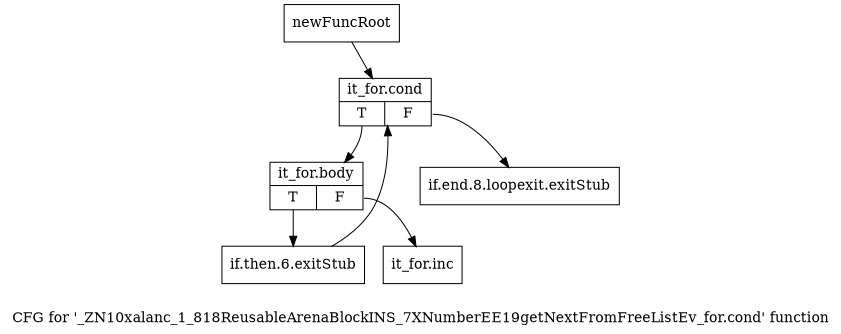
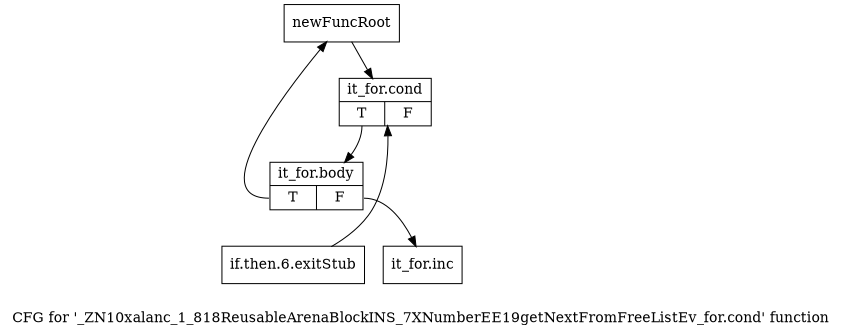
(520, 186) -> none
(293, 223) -> (266, 125)
